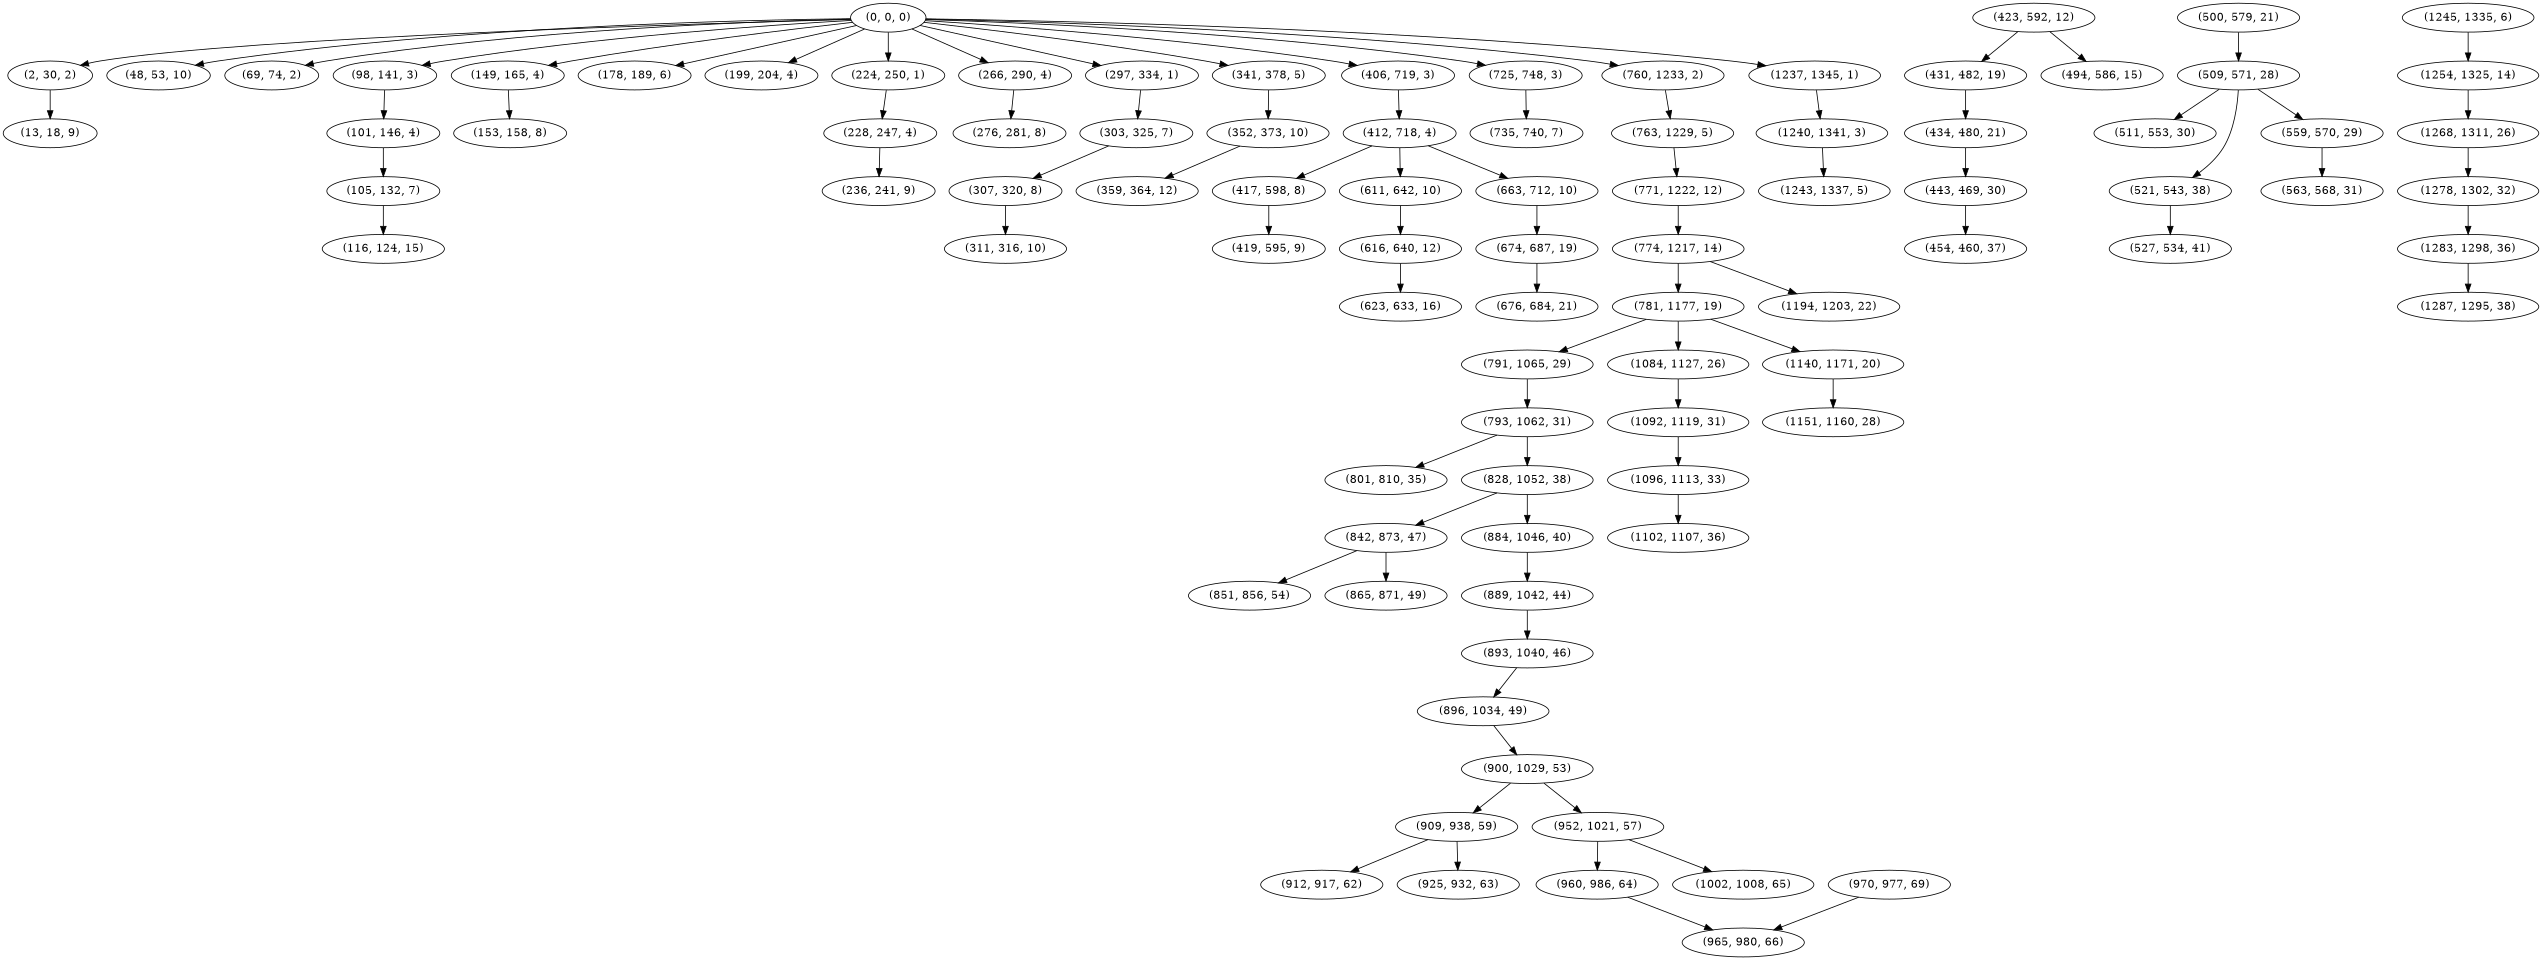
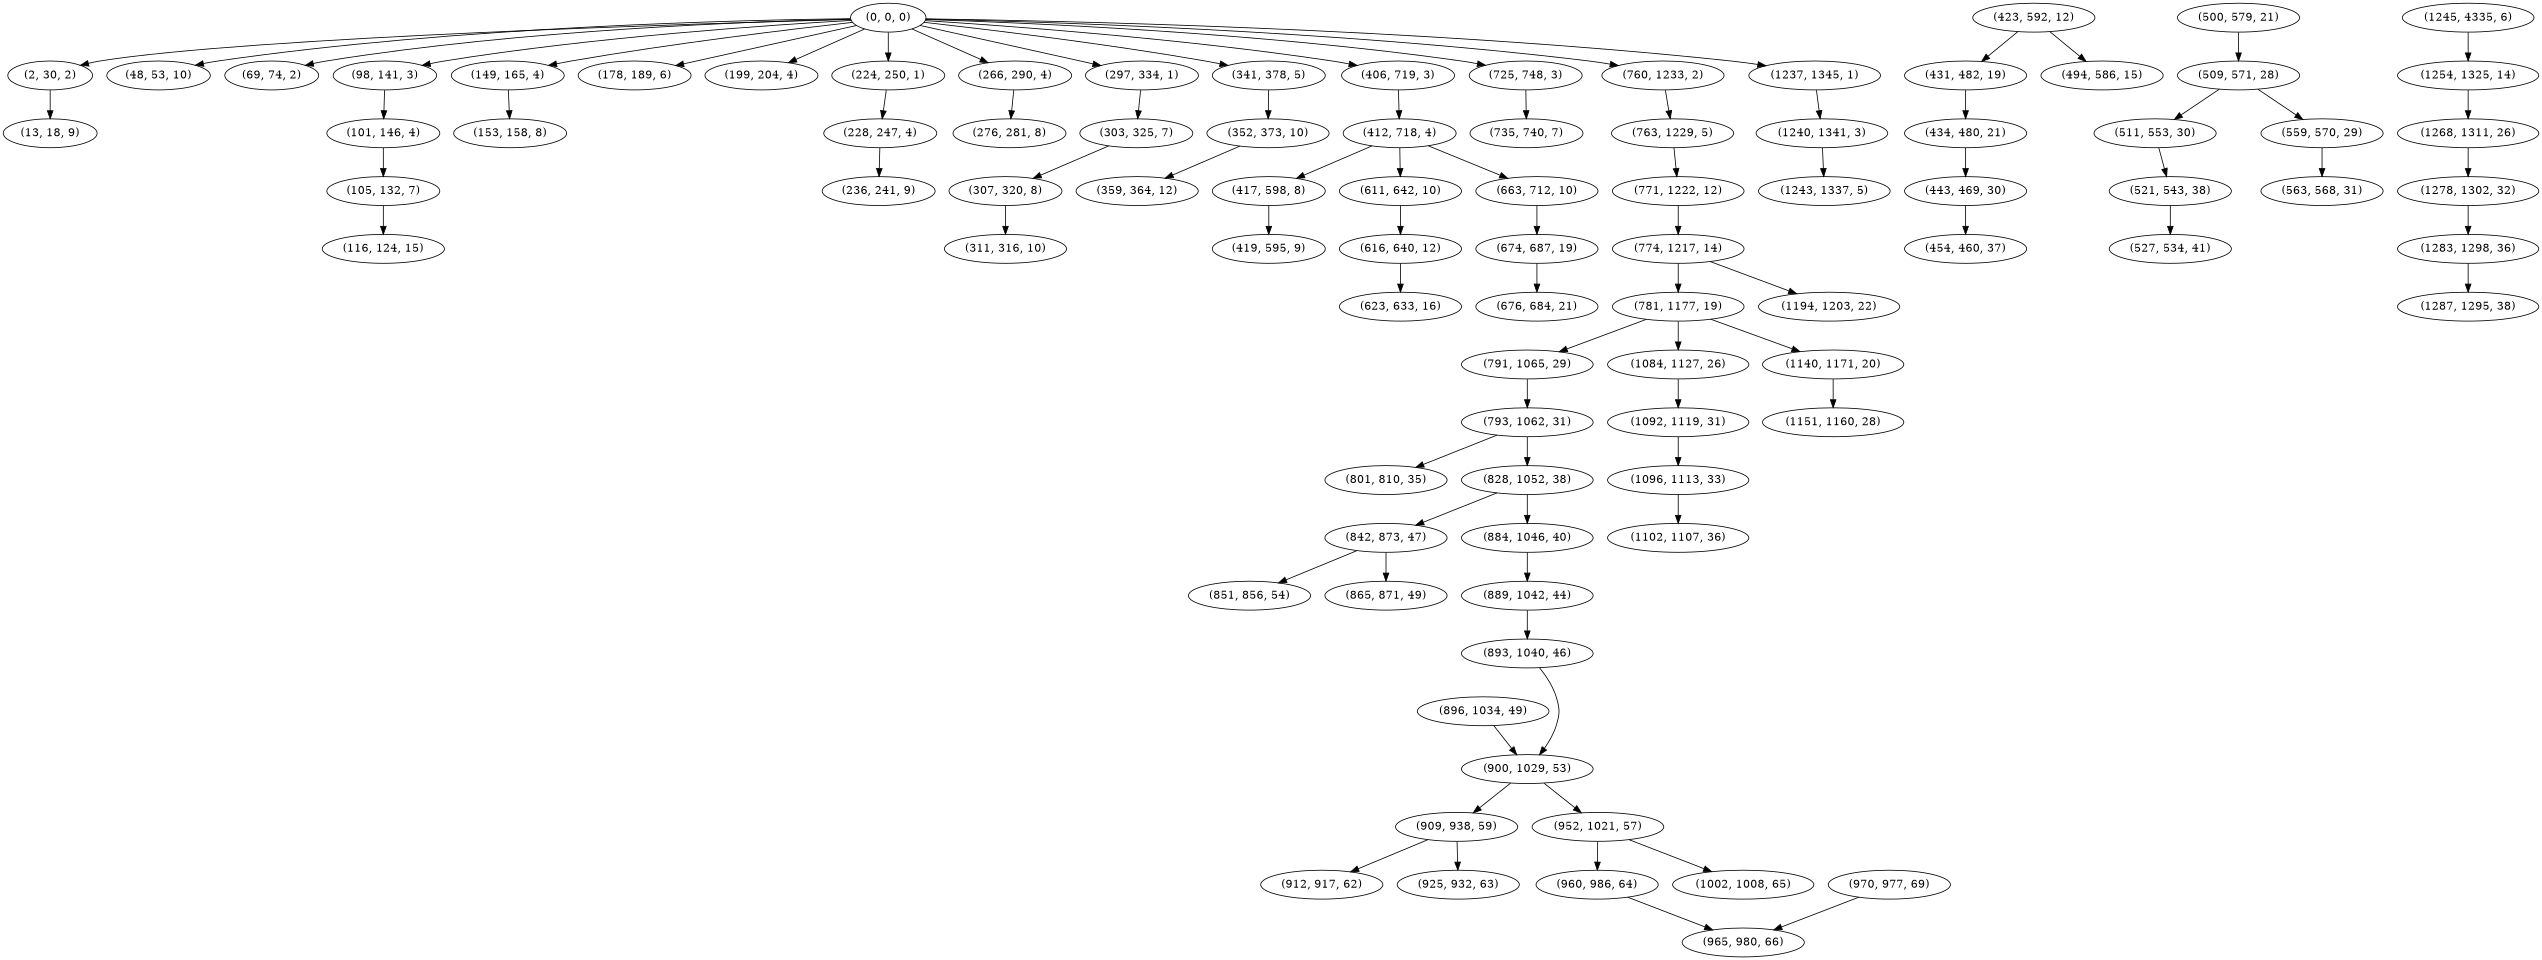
(2468, 18) -> (2468, 18)
(2229, 136) -> (2162, 158)
(1508, 679) -> (1559, 707)
